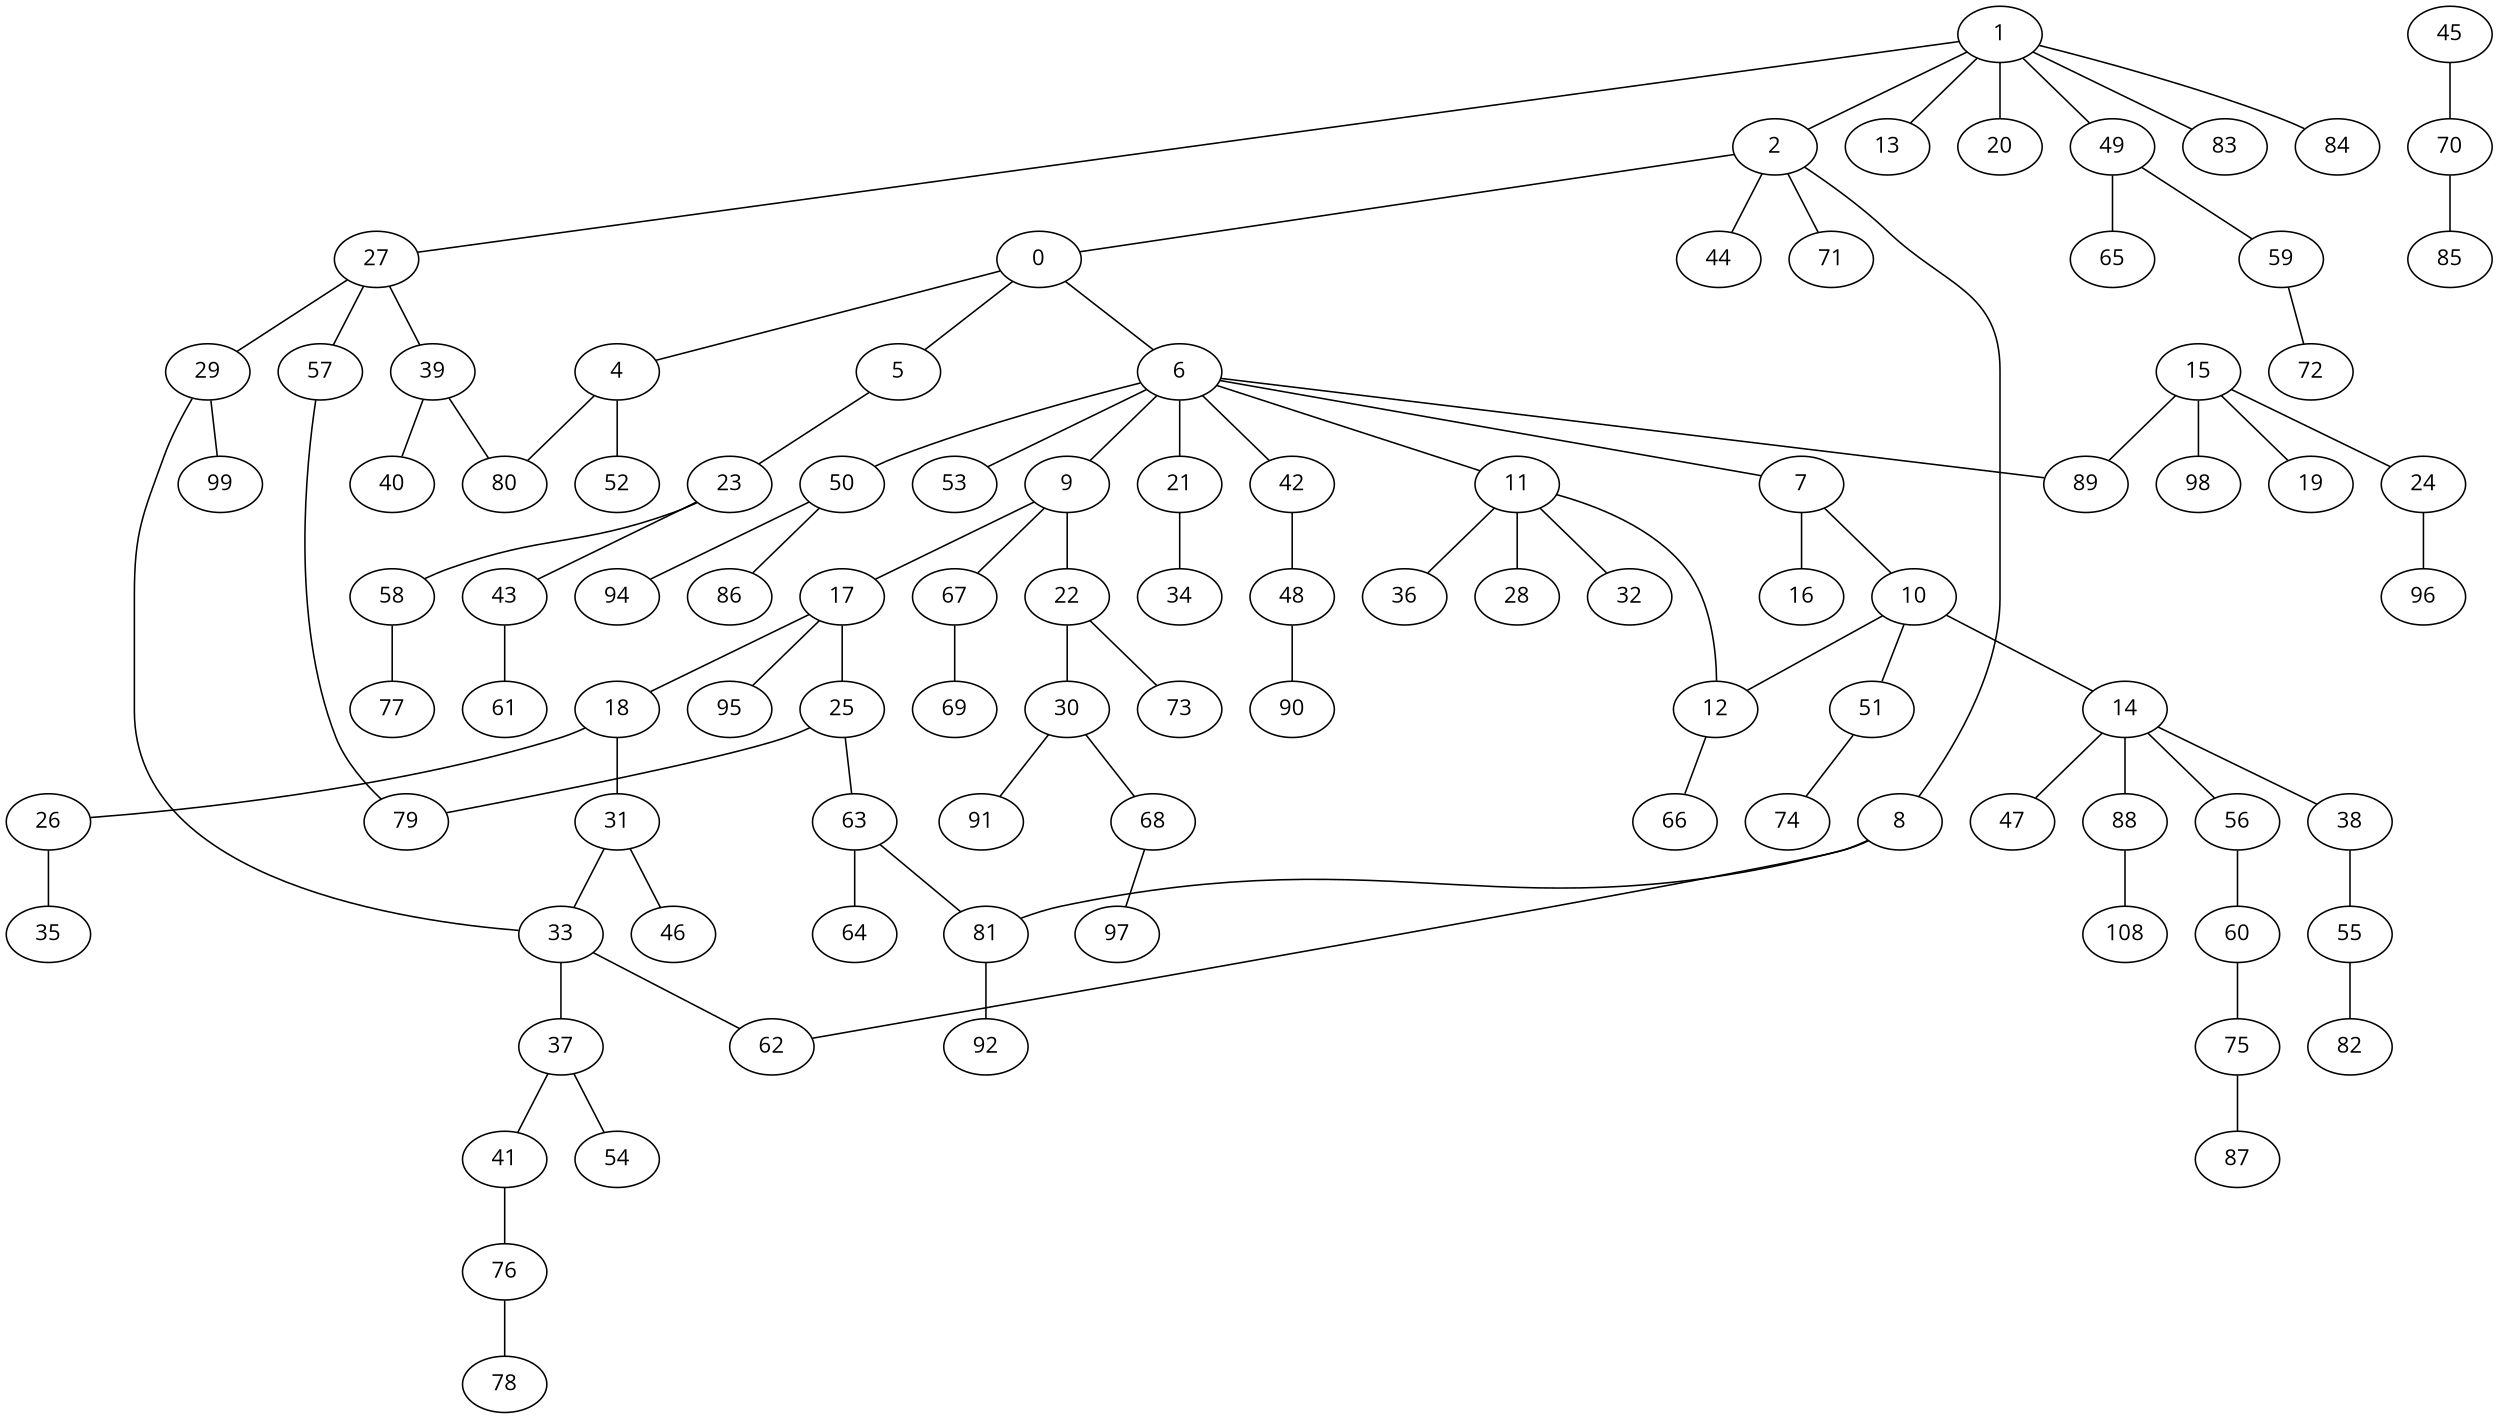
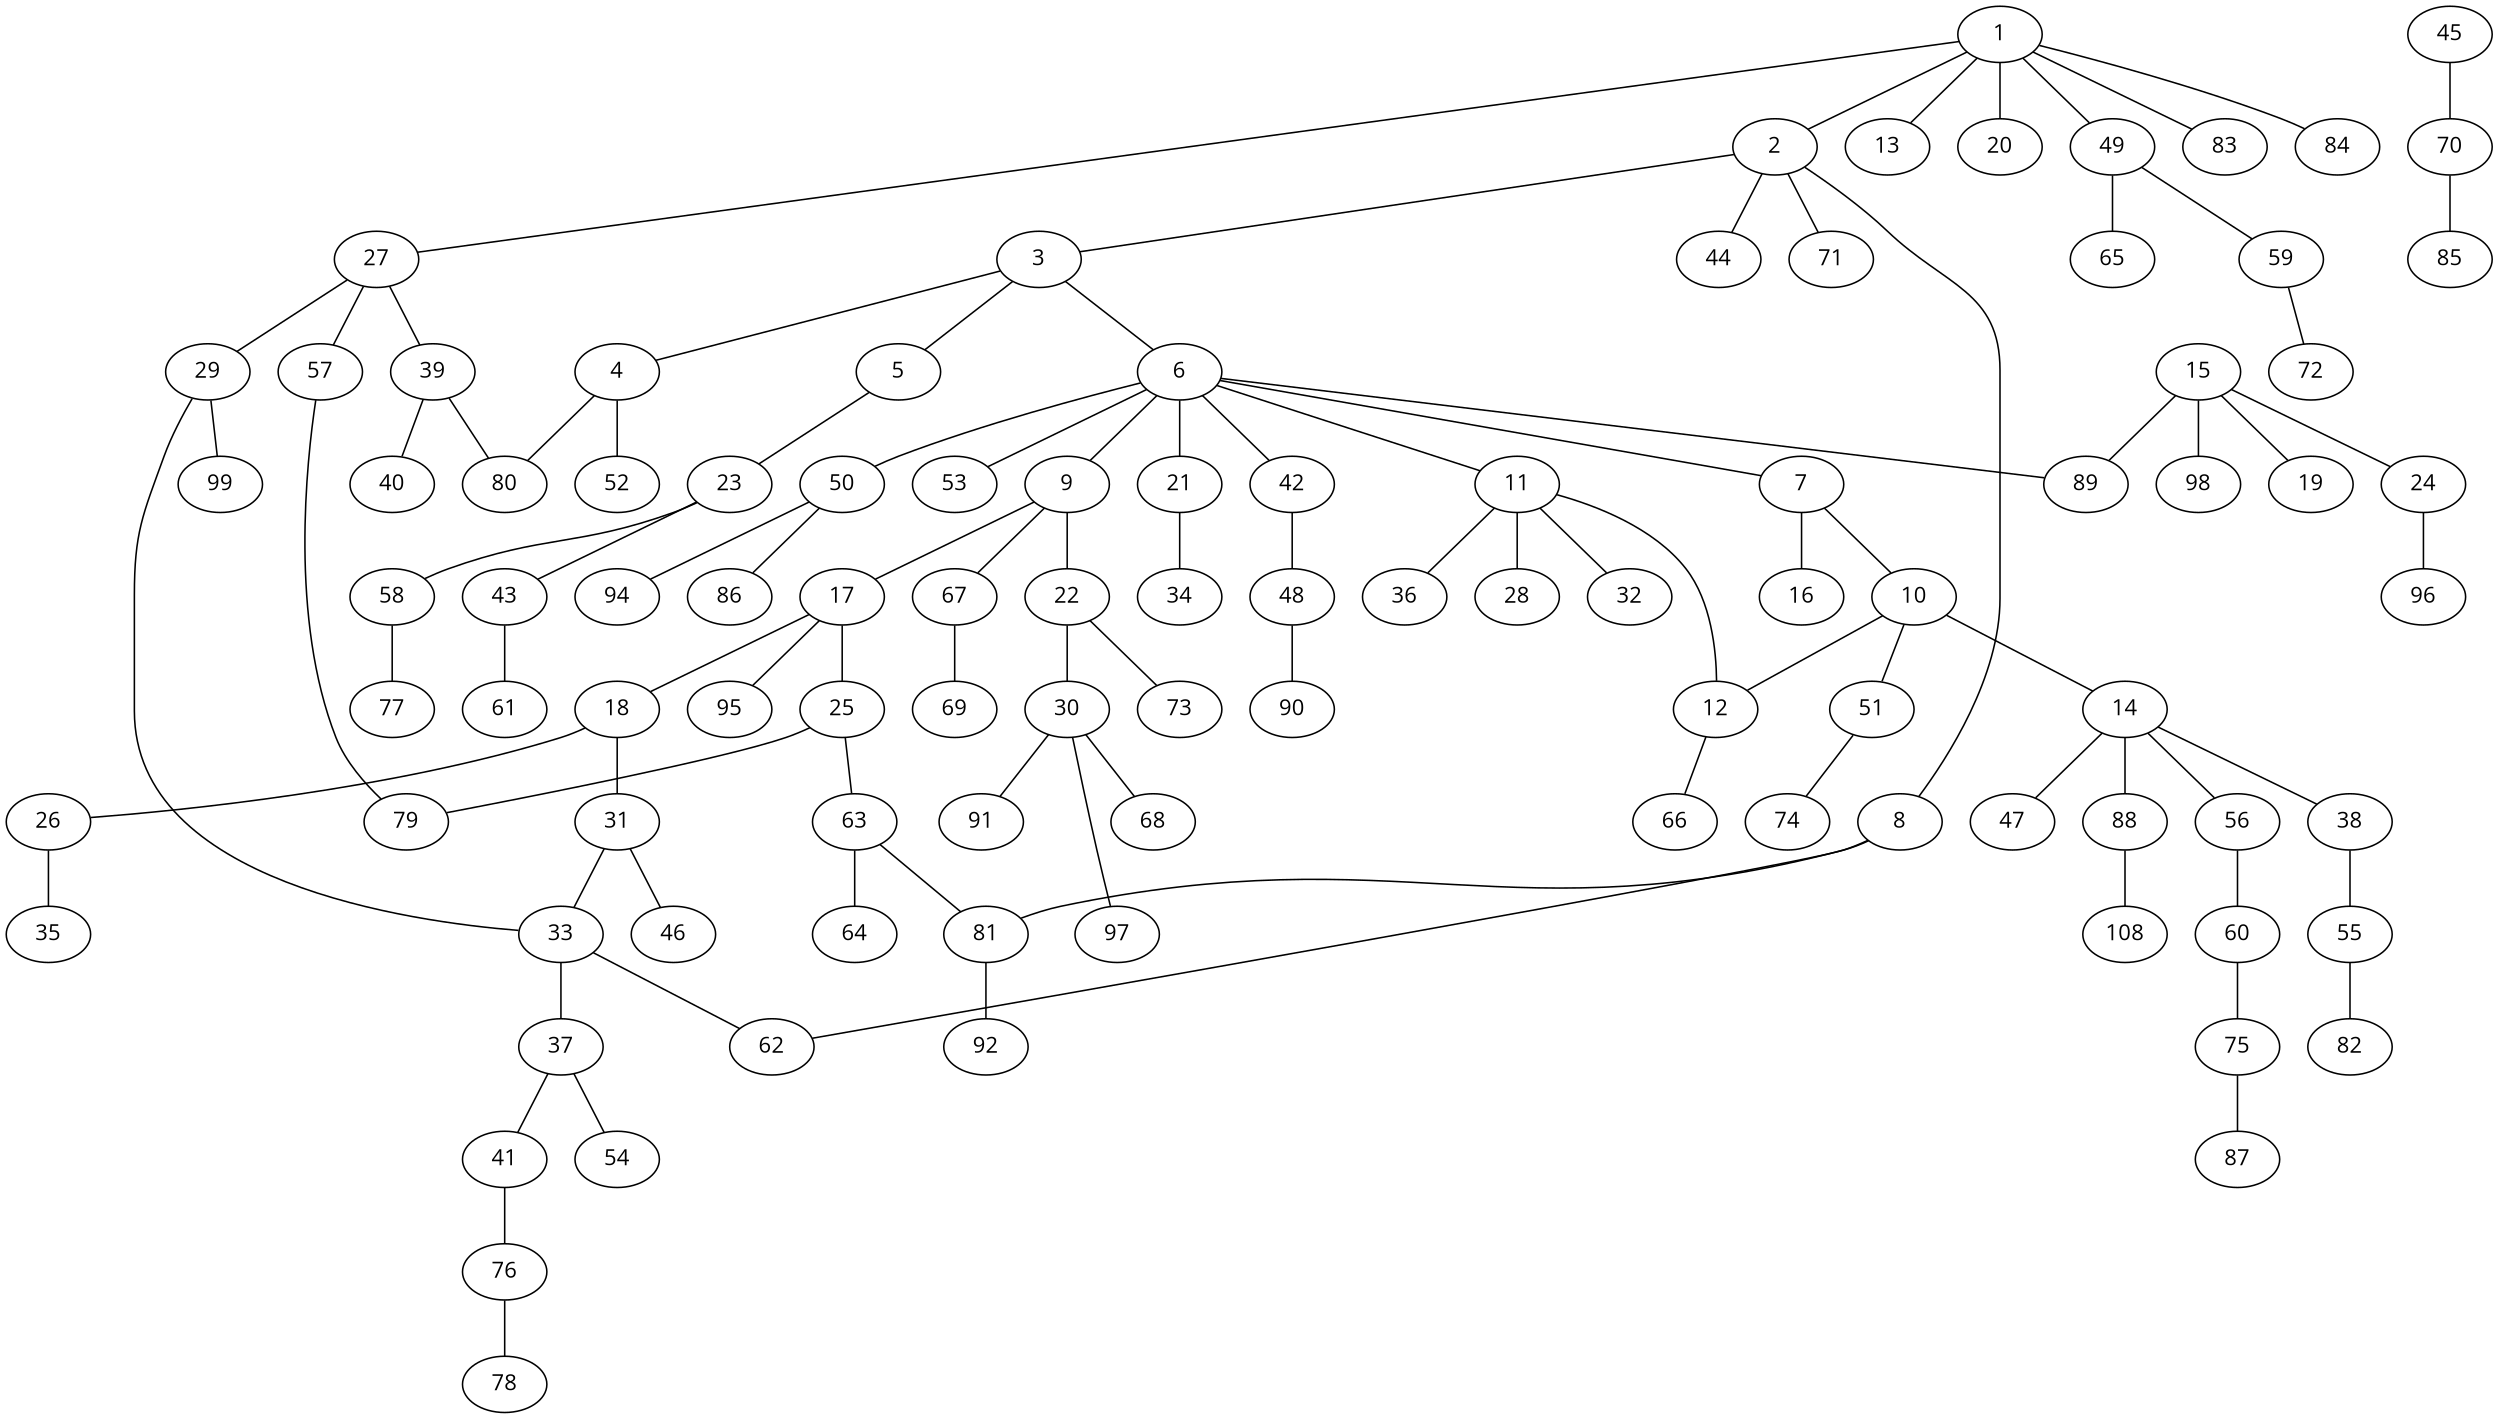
(1039, 259) -> (1039, 259)
(1135, 878) -> (1091, 822)
